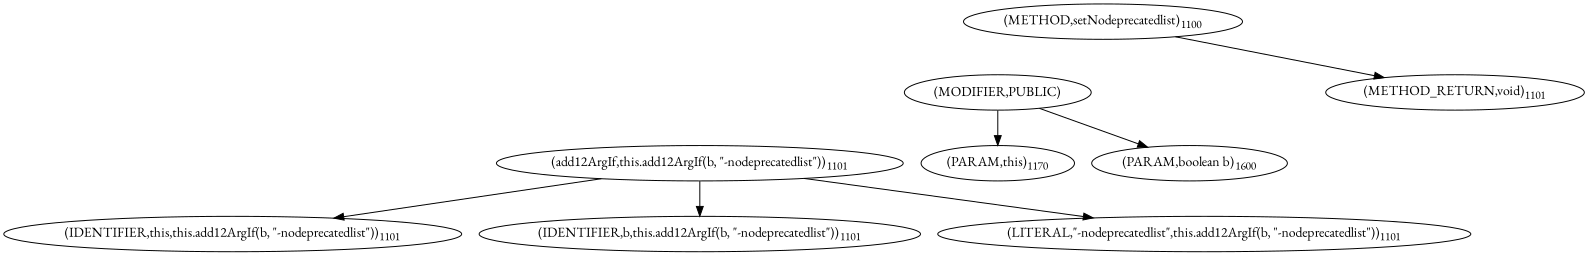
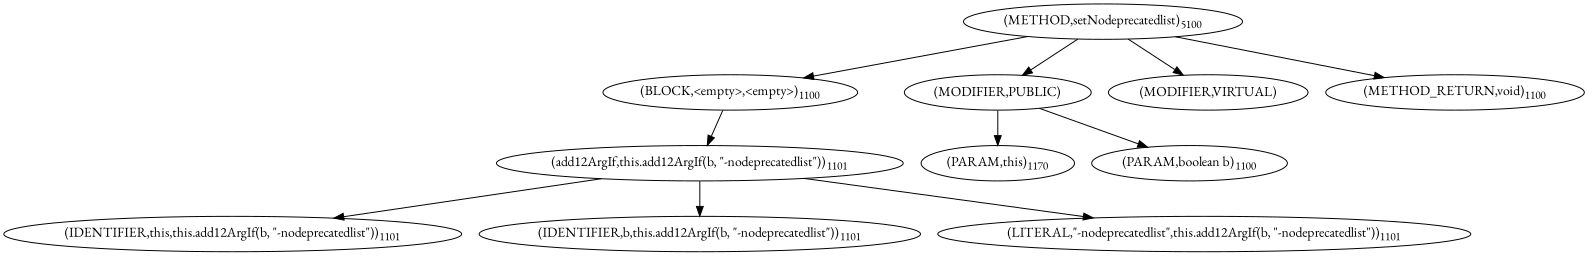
(1192, 20) -> (1192, 20)
none -> (1054, 54)
(1536, 91) -> (1536, 91)
none -> (730, 92)
none -> (1208, 92)
(1246, 162) -> (1246, 162)
